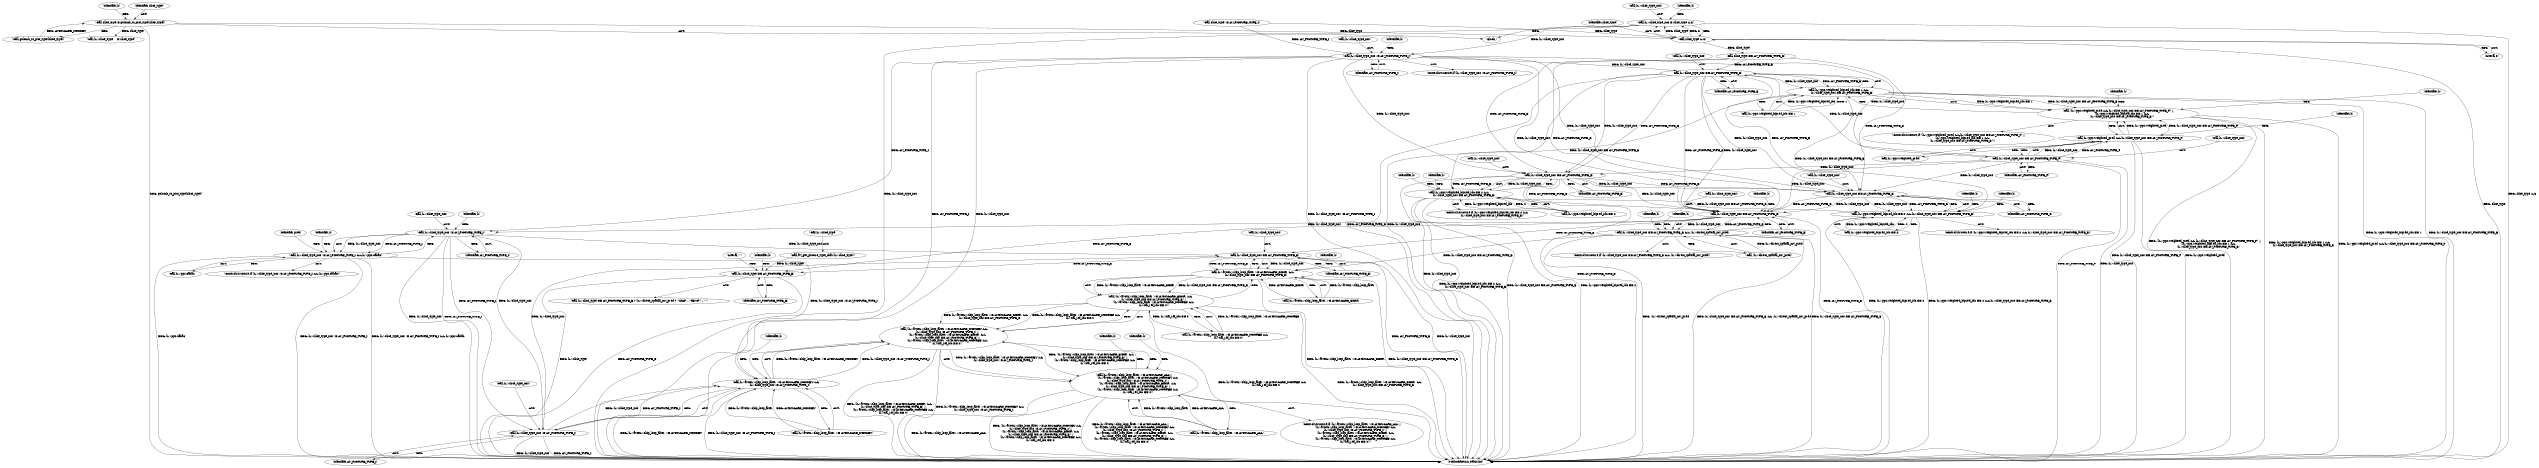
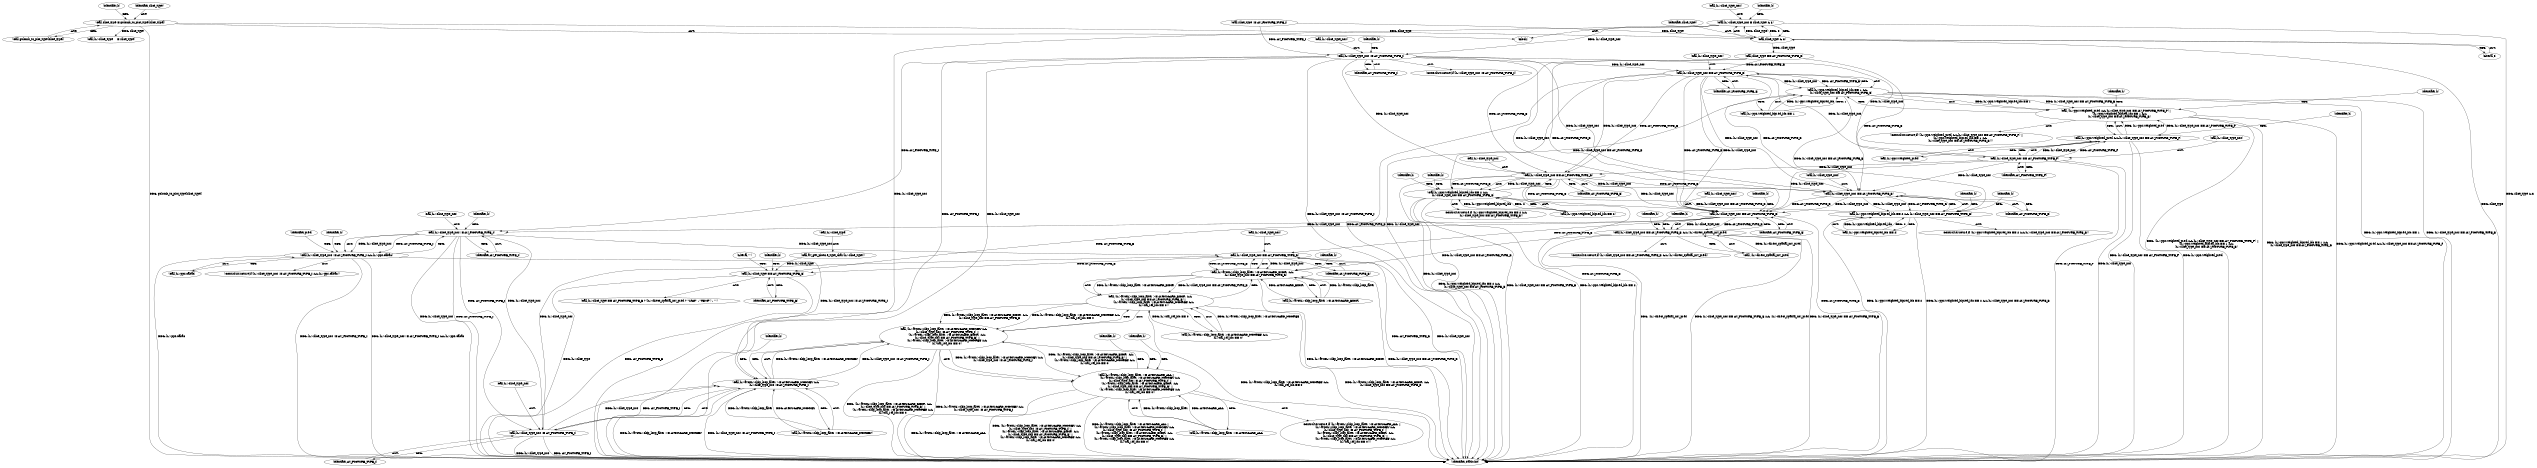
(66, 31) -> (74, 31)
(1536, 31) -> (1596, 31)
(1465, 462) -> (1465, 462)
